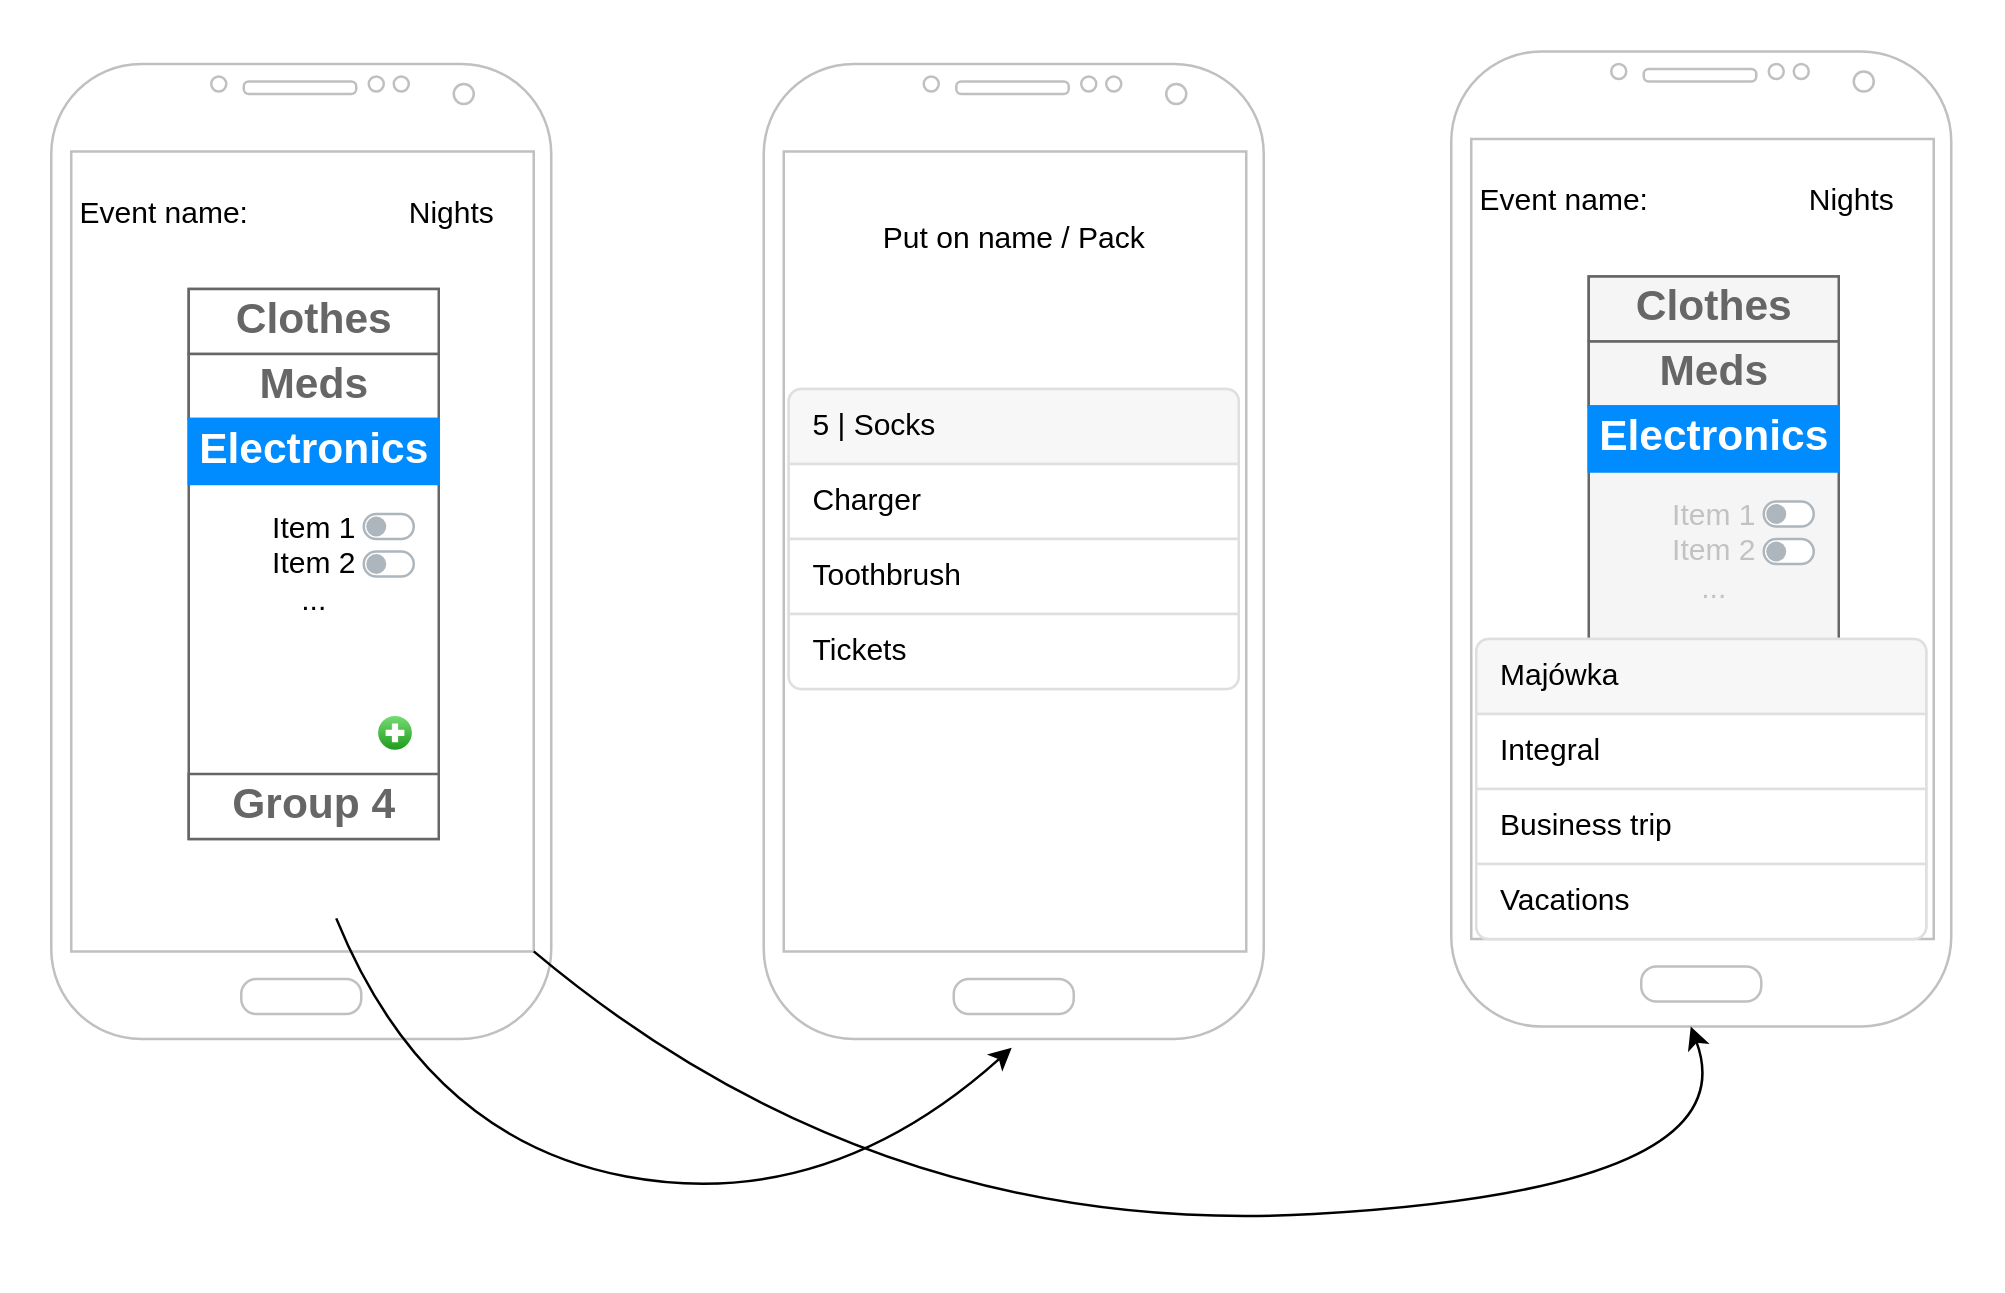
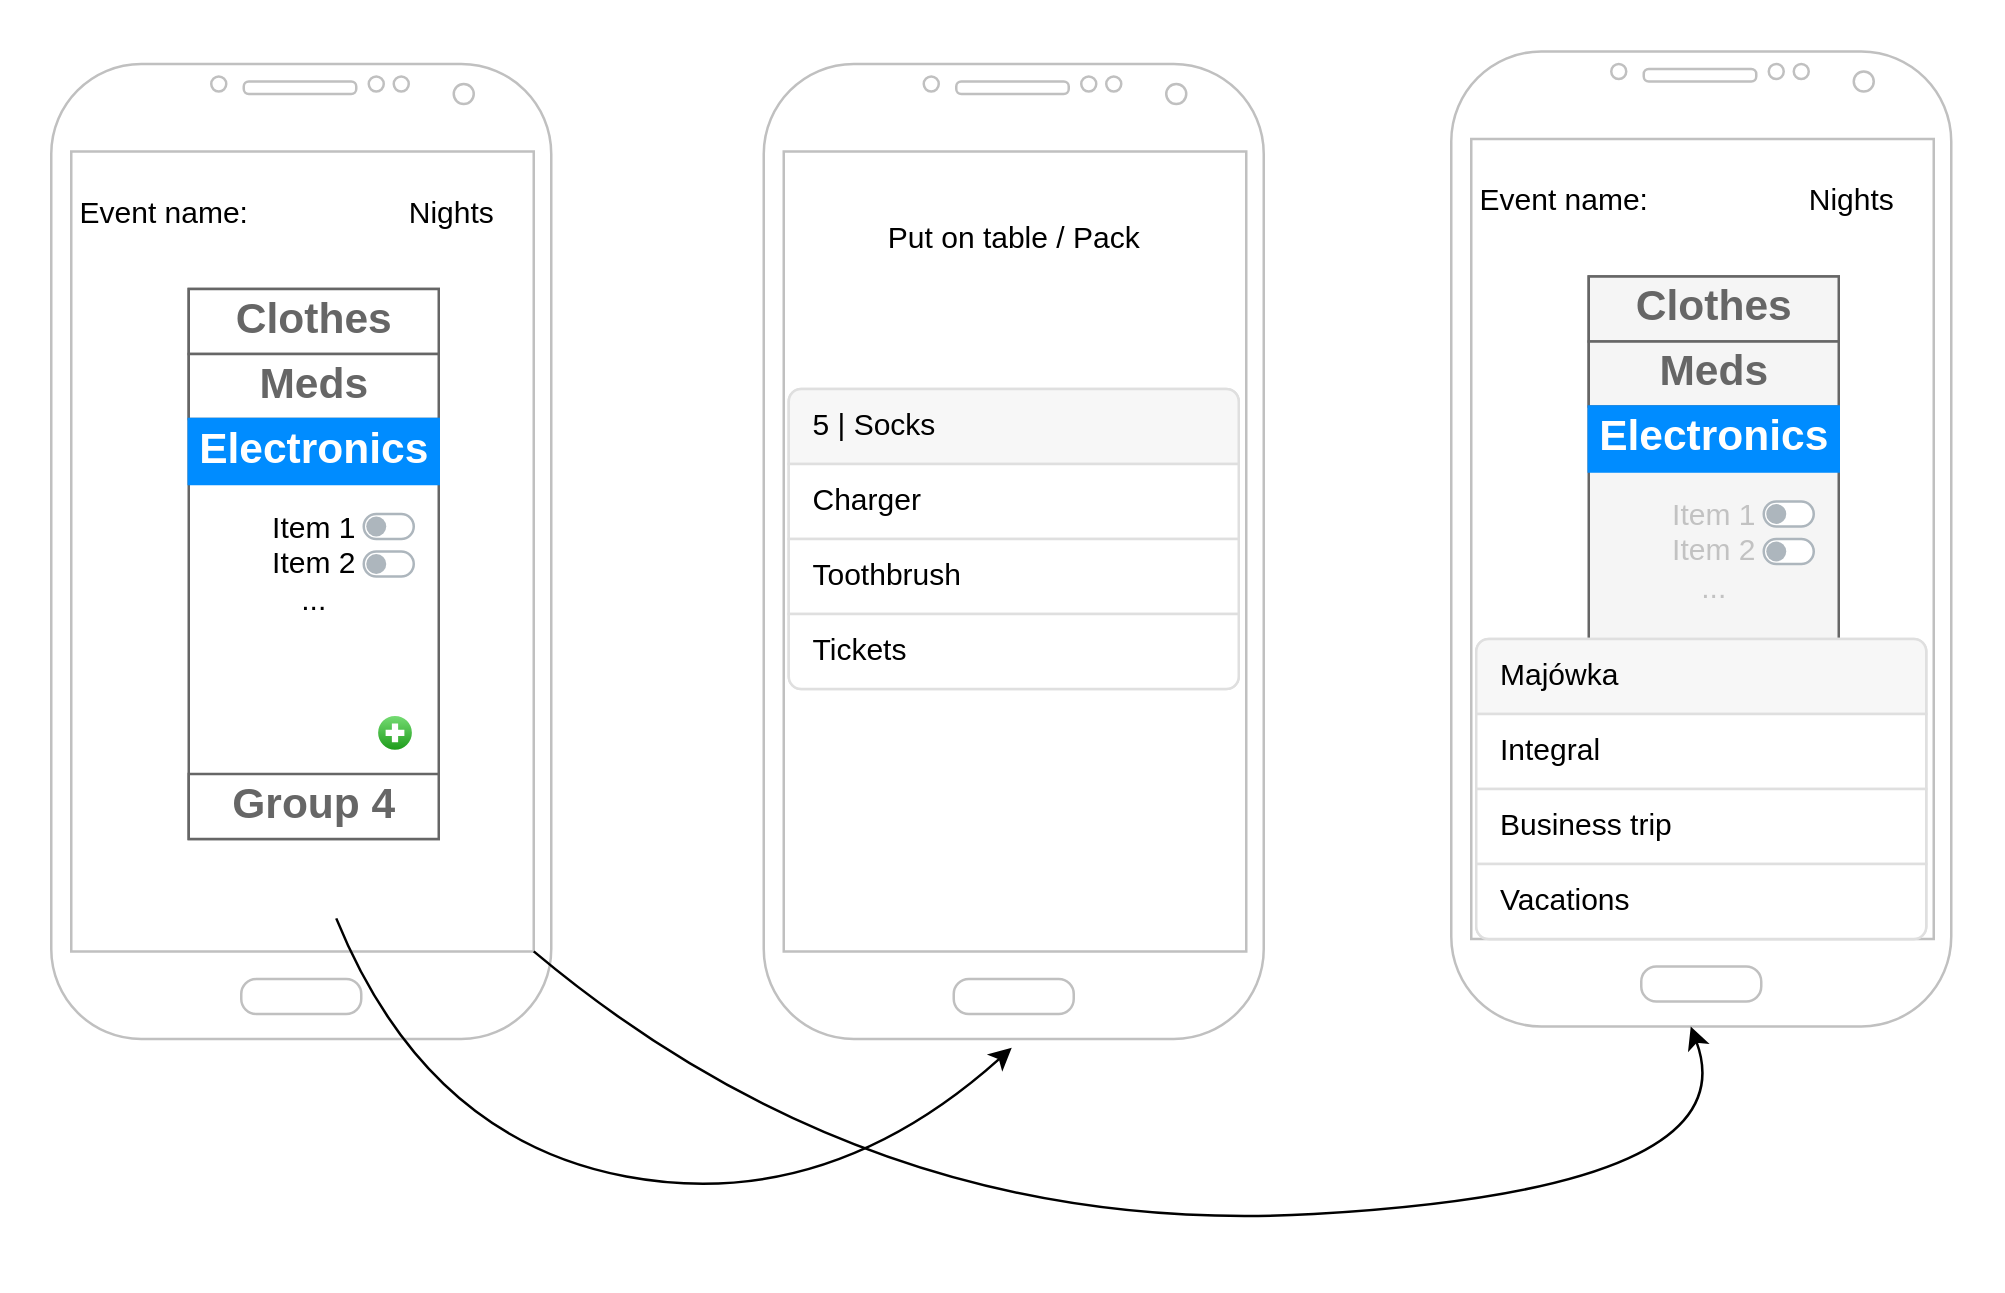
(1015, 239) -> (1015, 239)
